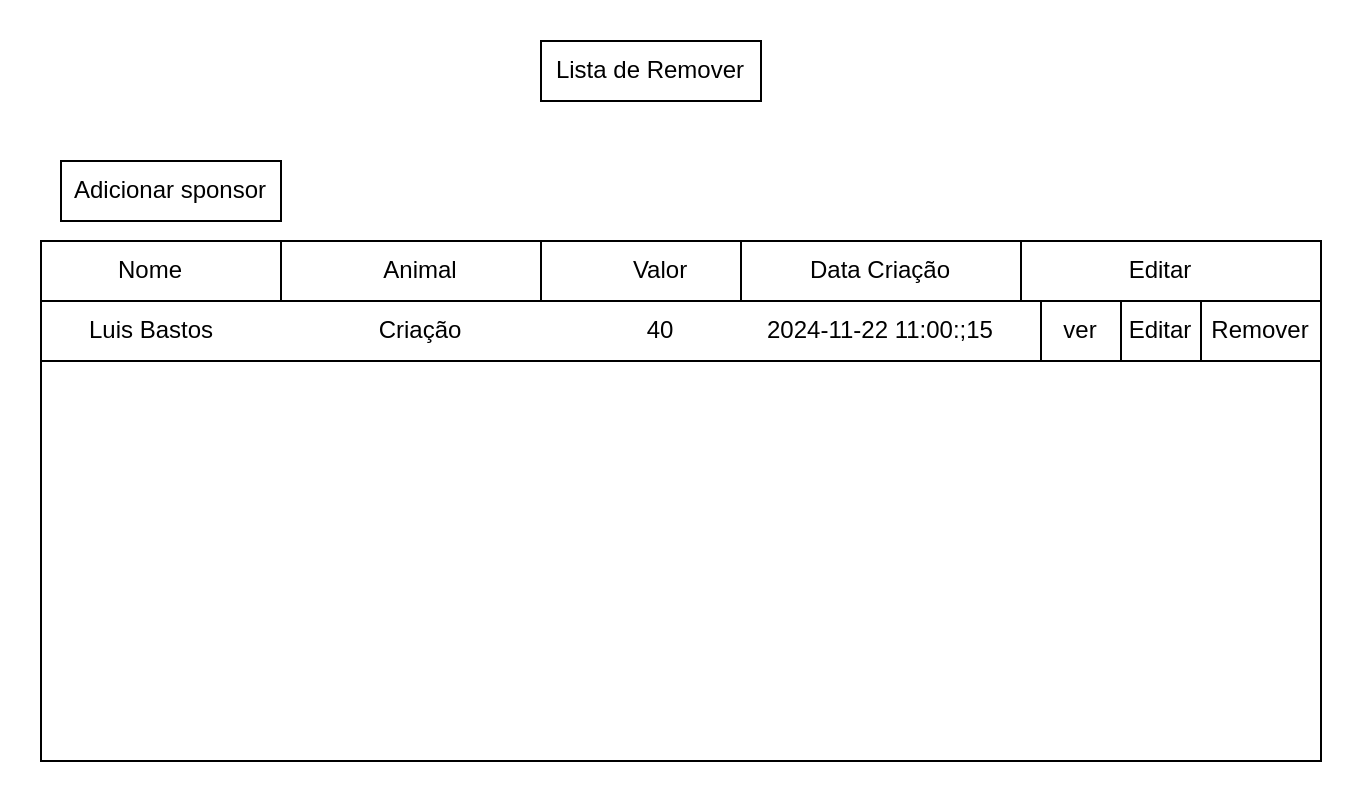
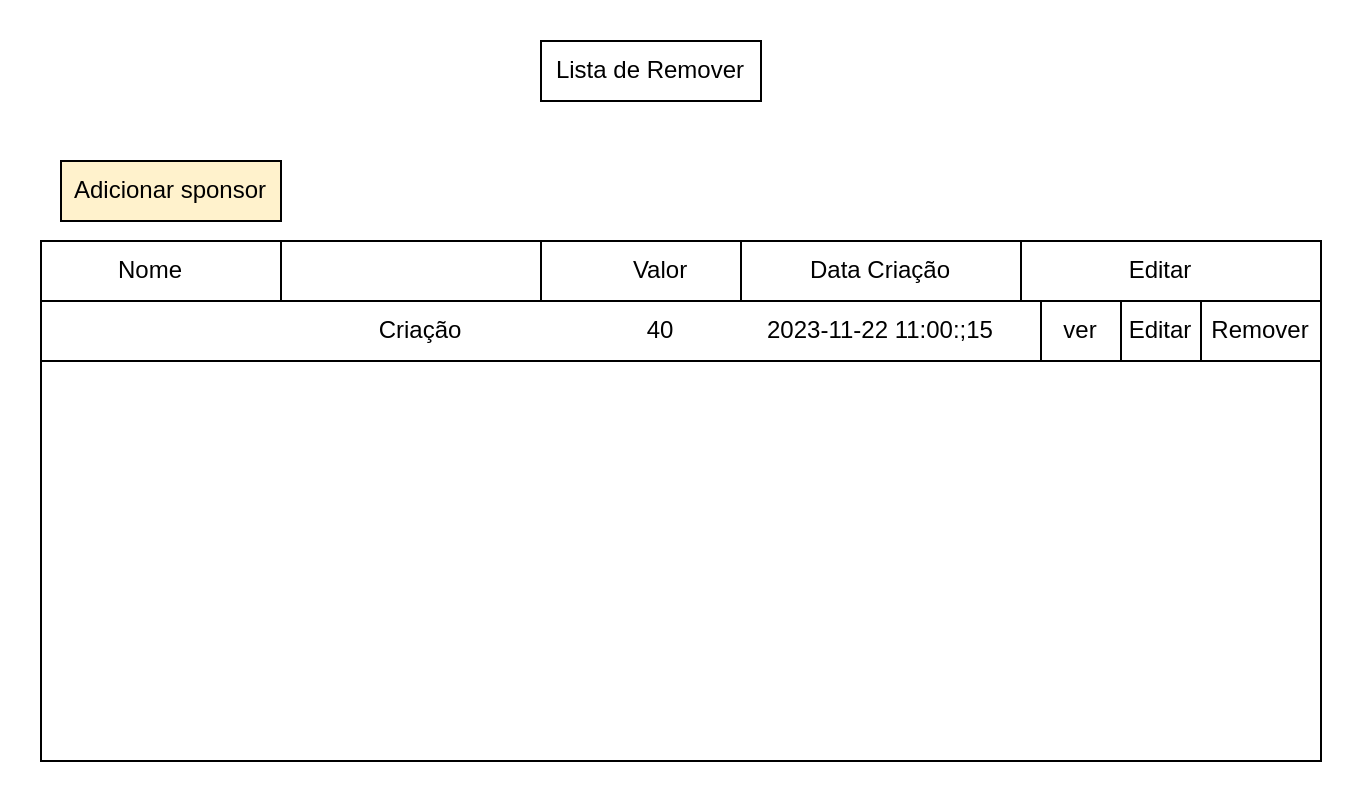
(171, 191) -> (171, 191)
(421, 271) -> none
(151, 331) -> none
(881, 331) -> (881, 331)
